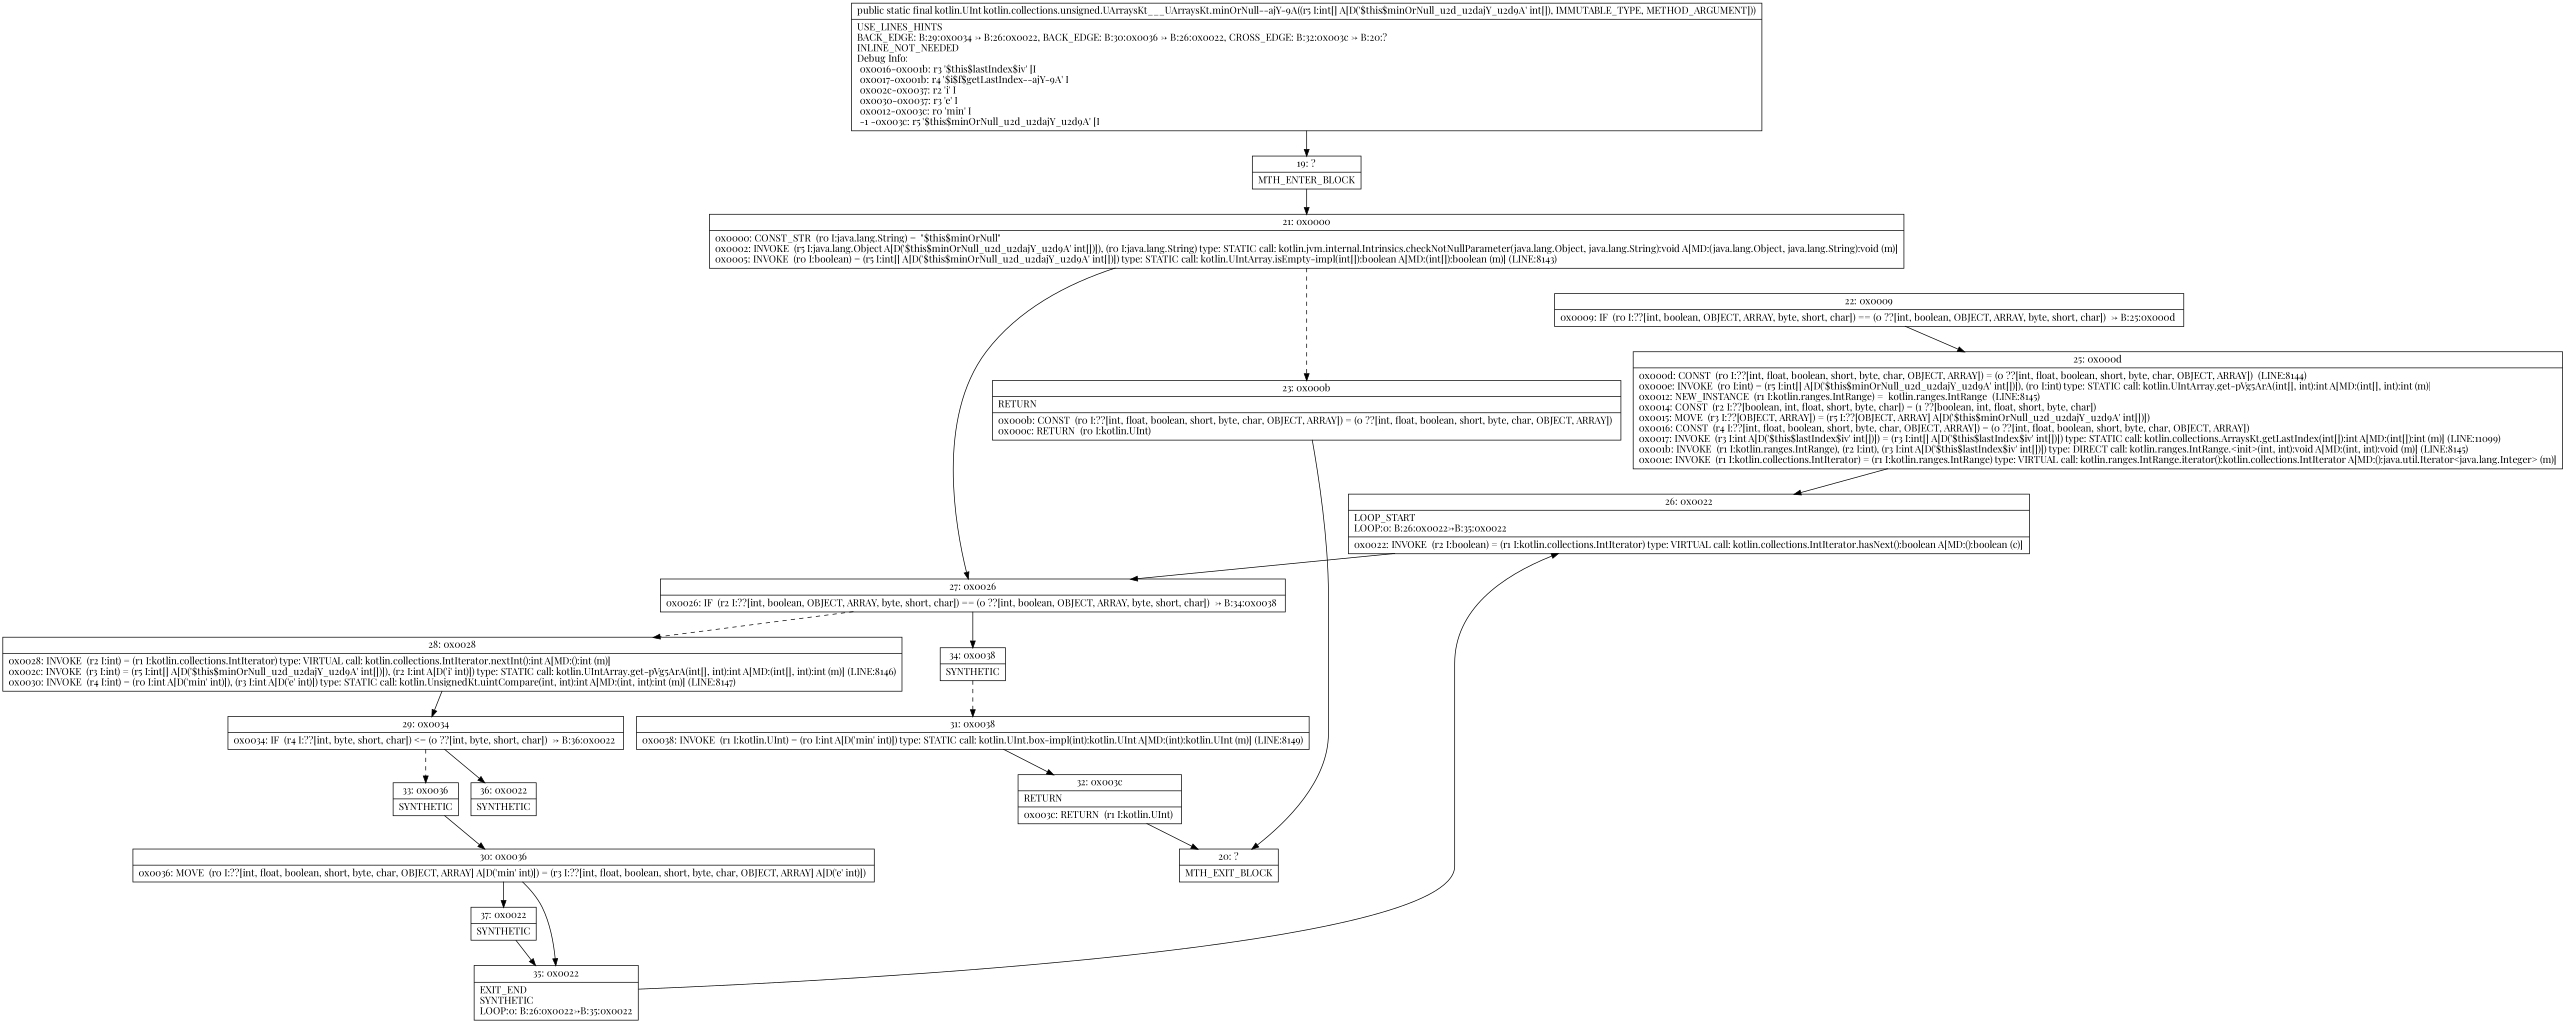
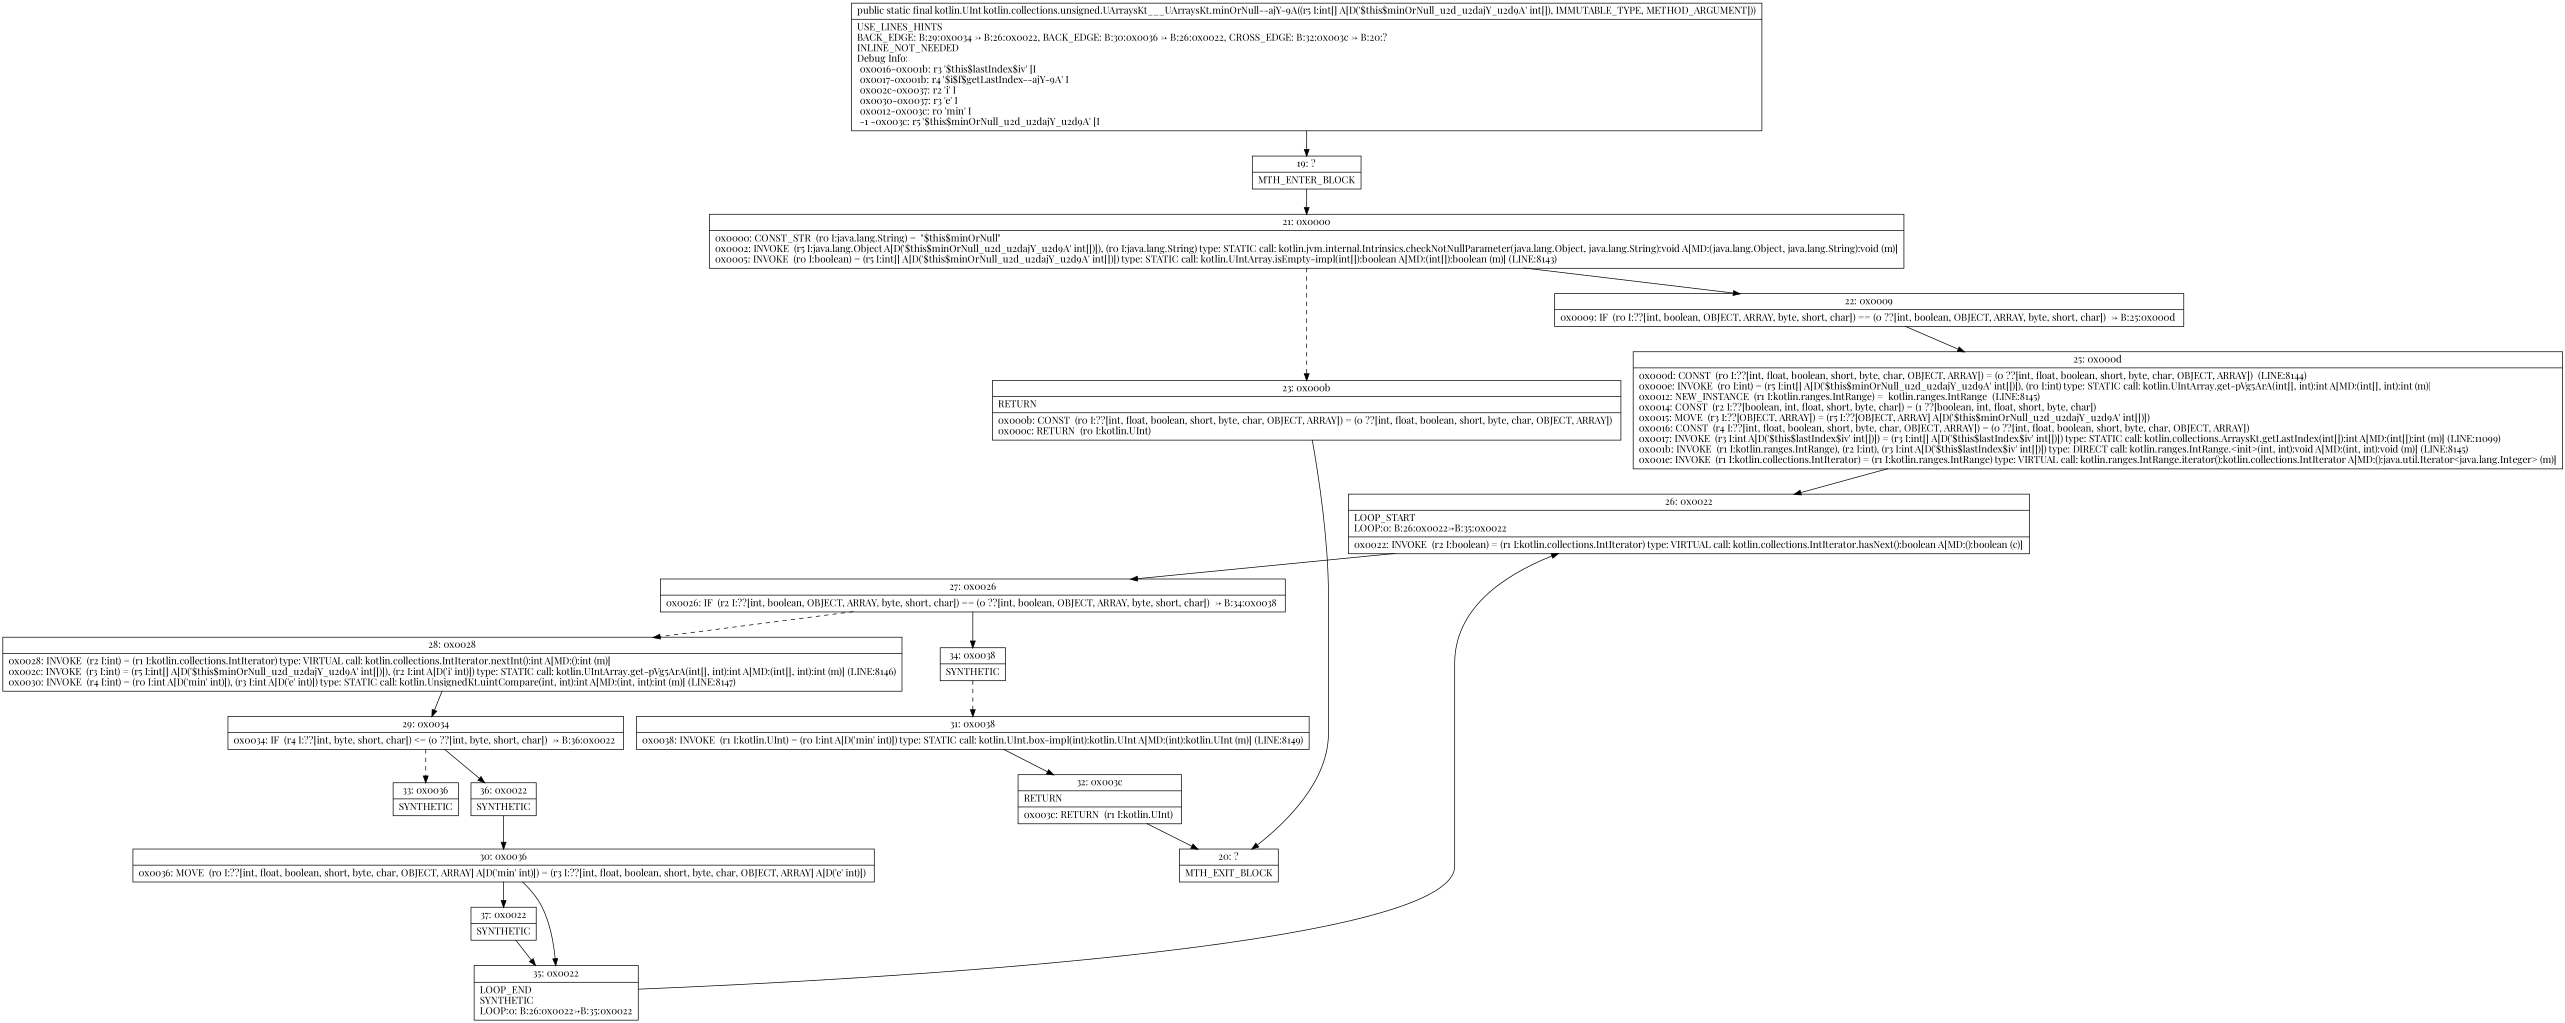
(969, 383) -> (1628, 281)
(462, 830) -> (504, 829)
(503, 990) -> (506, 990)
